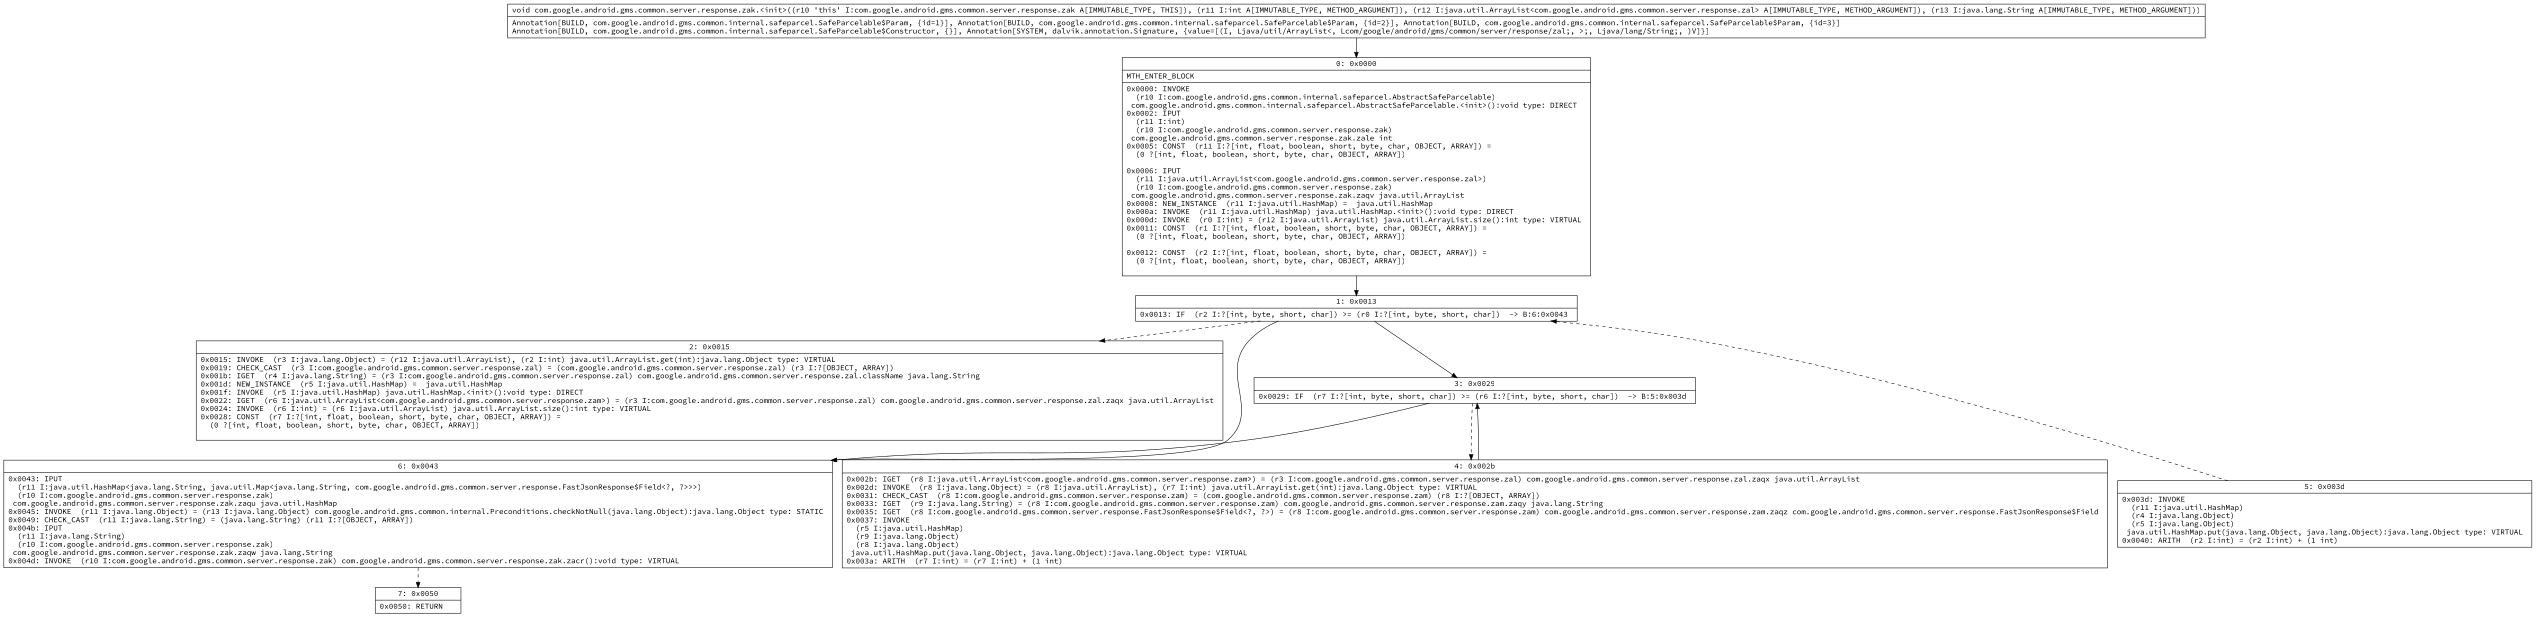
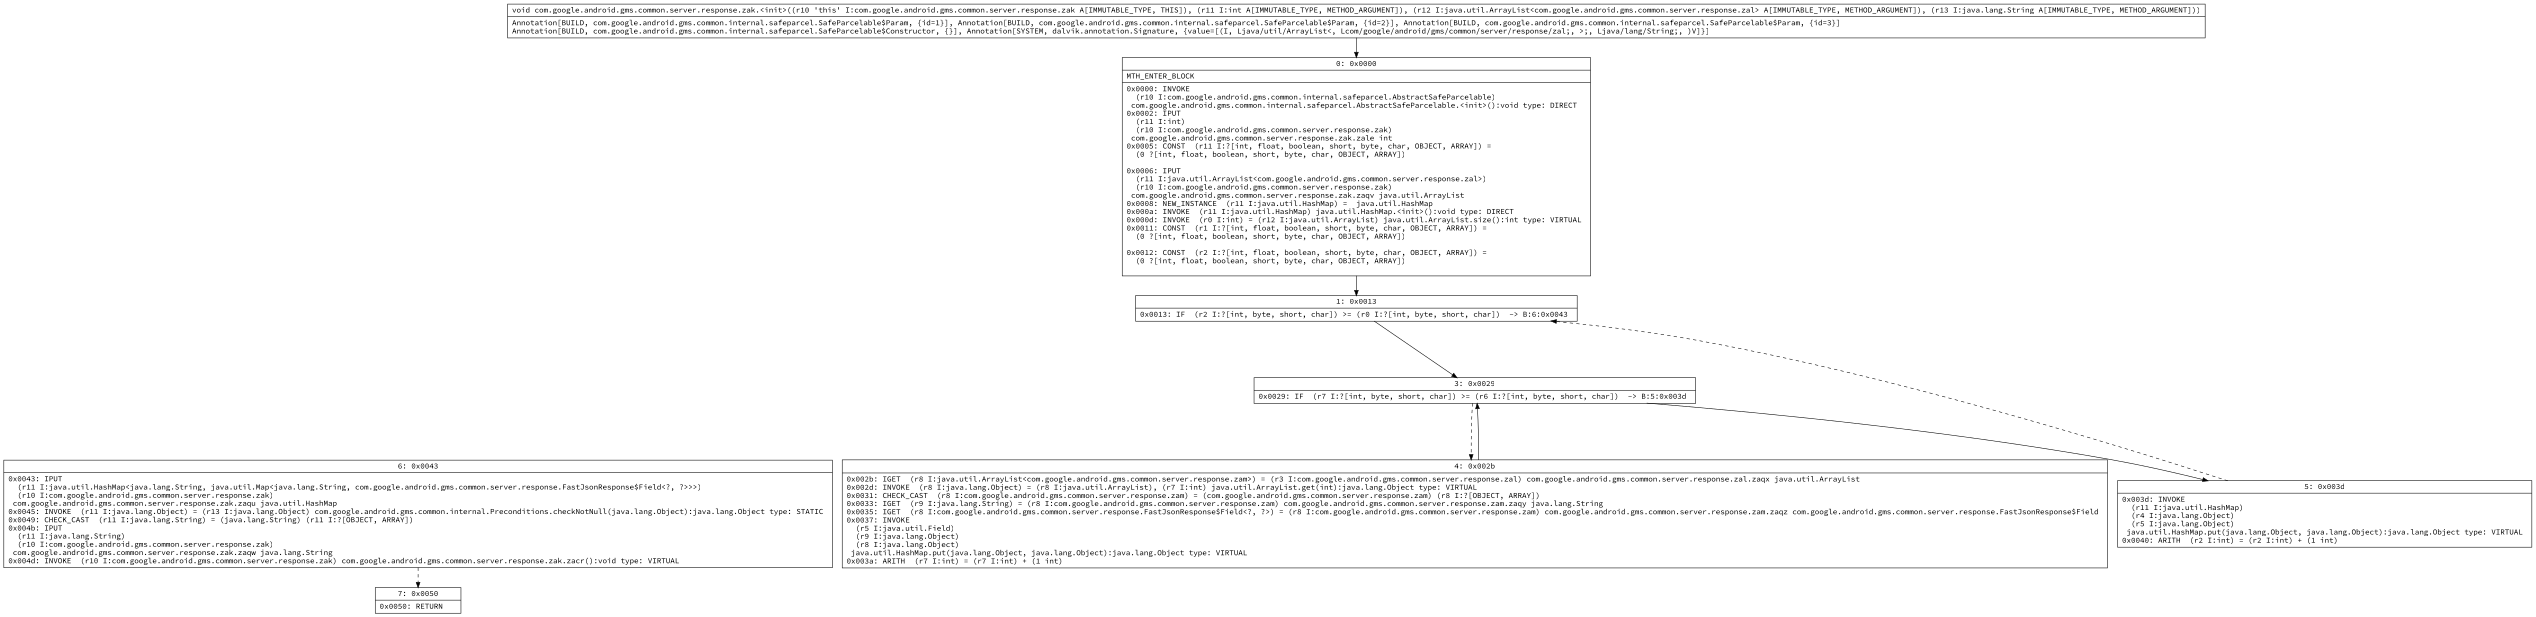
(710, 391) -> none
(1135, 451) -> (1926, 432)
(1104, 458) -> none
(905, 528) -> (901, 528)
